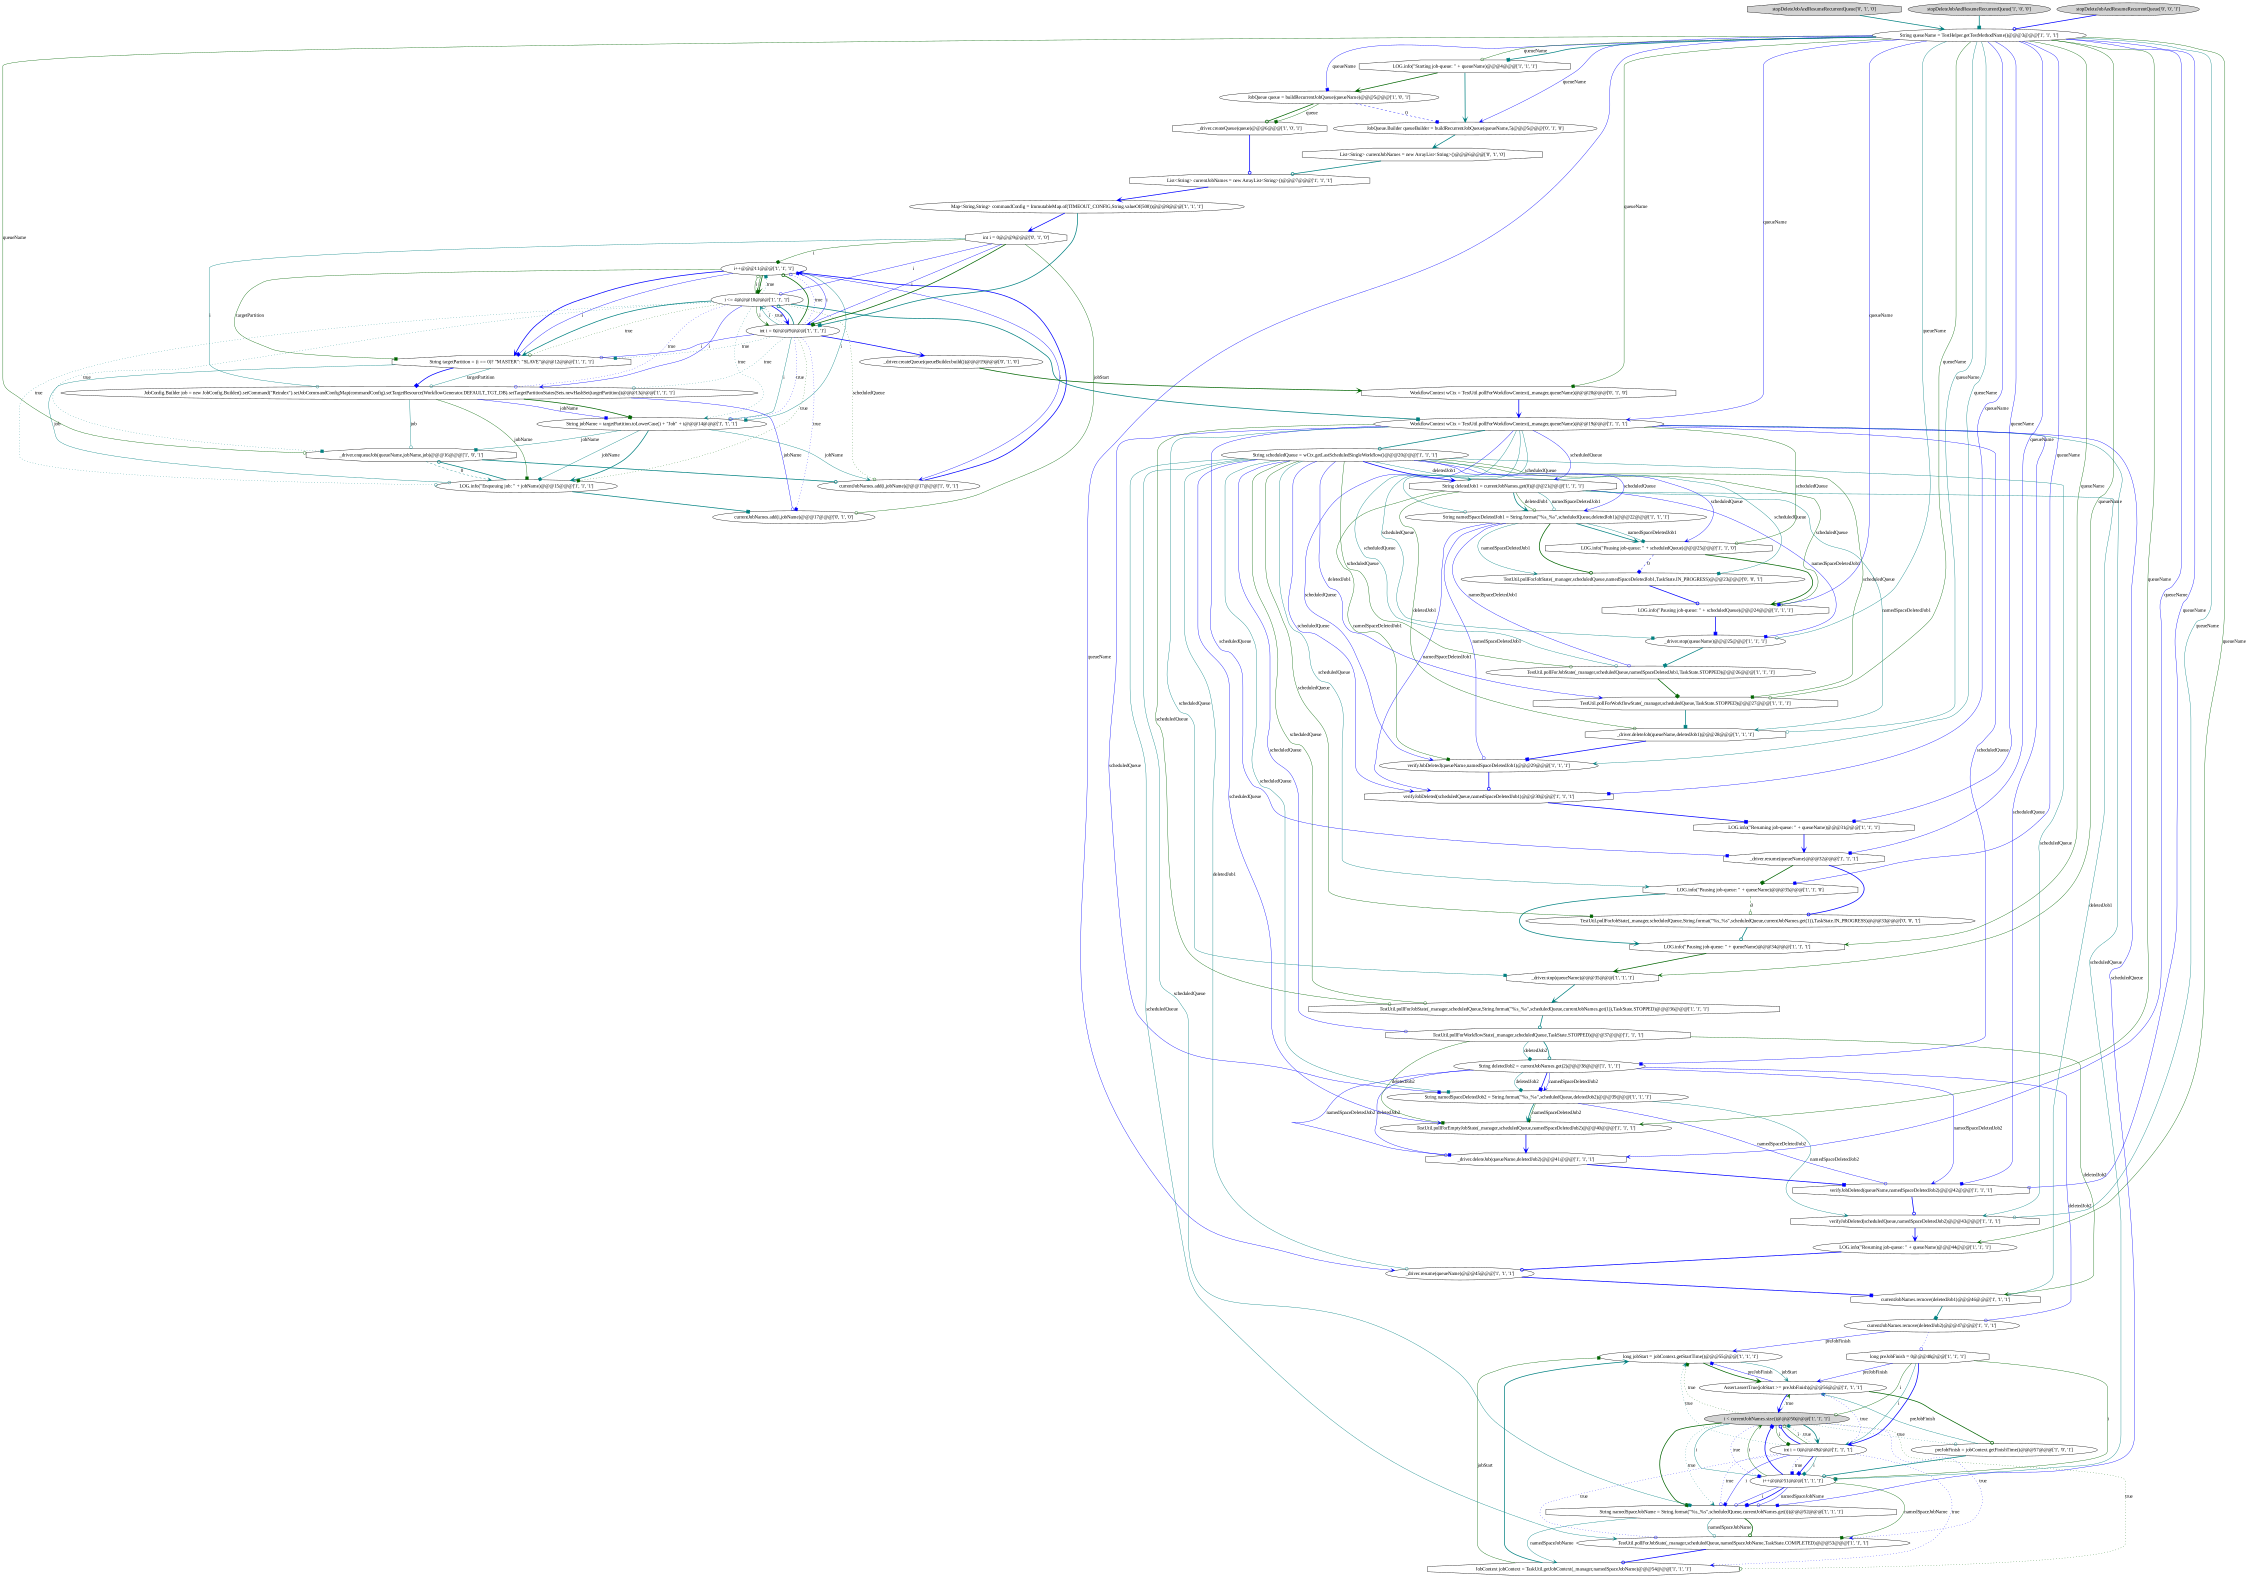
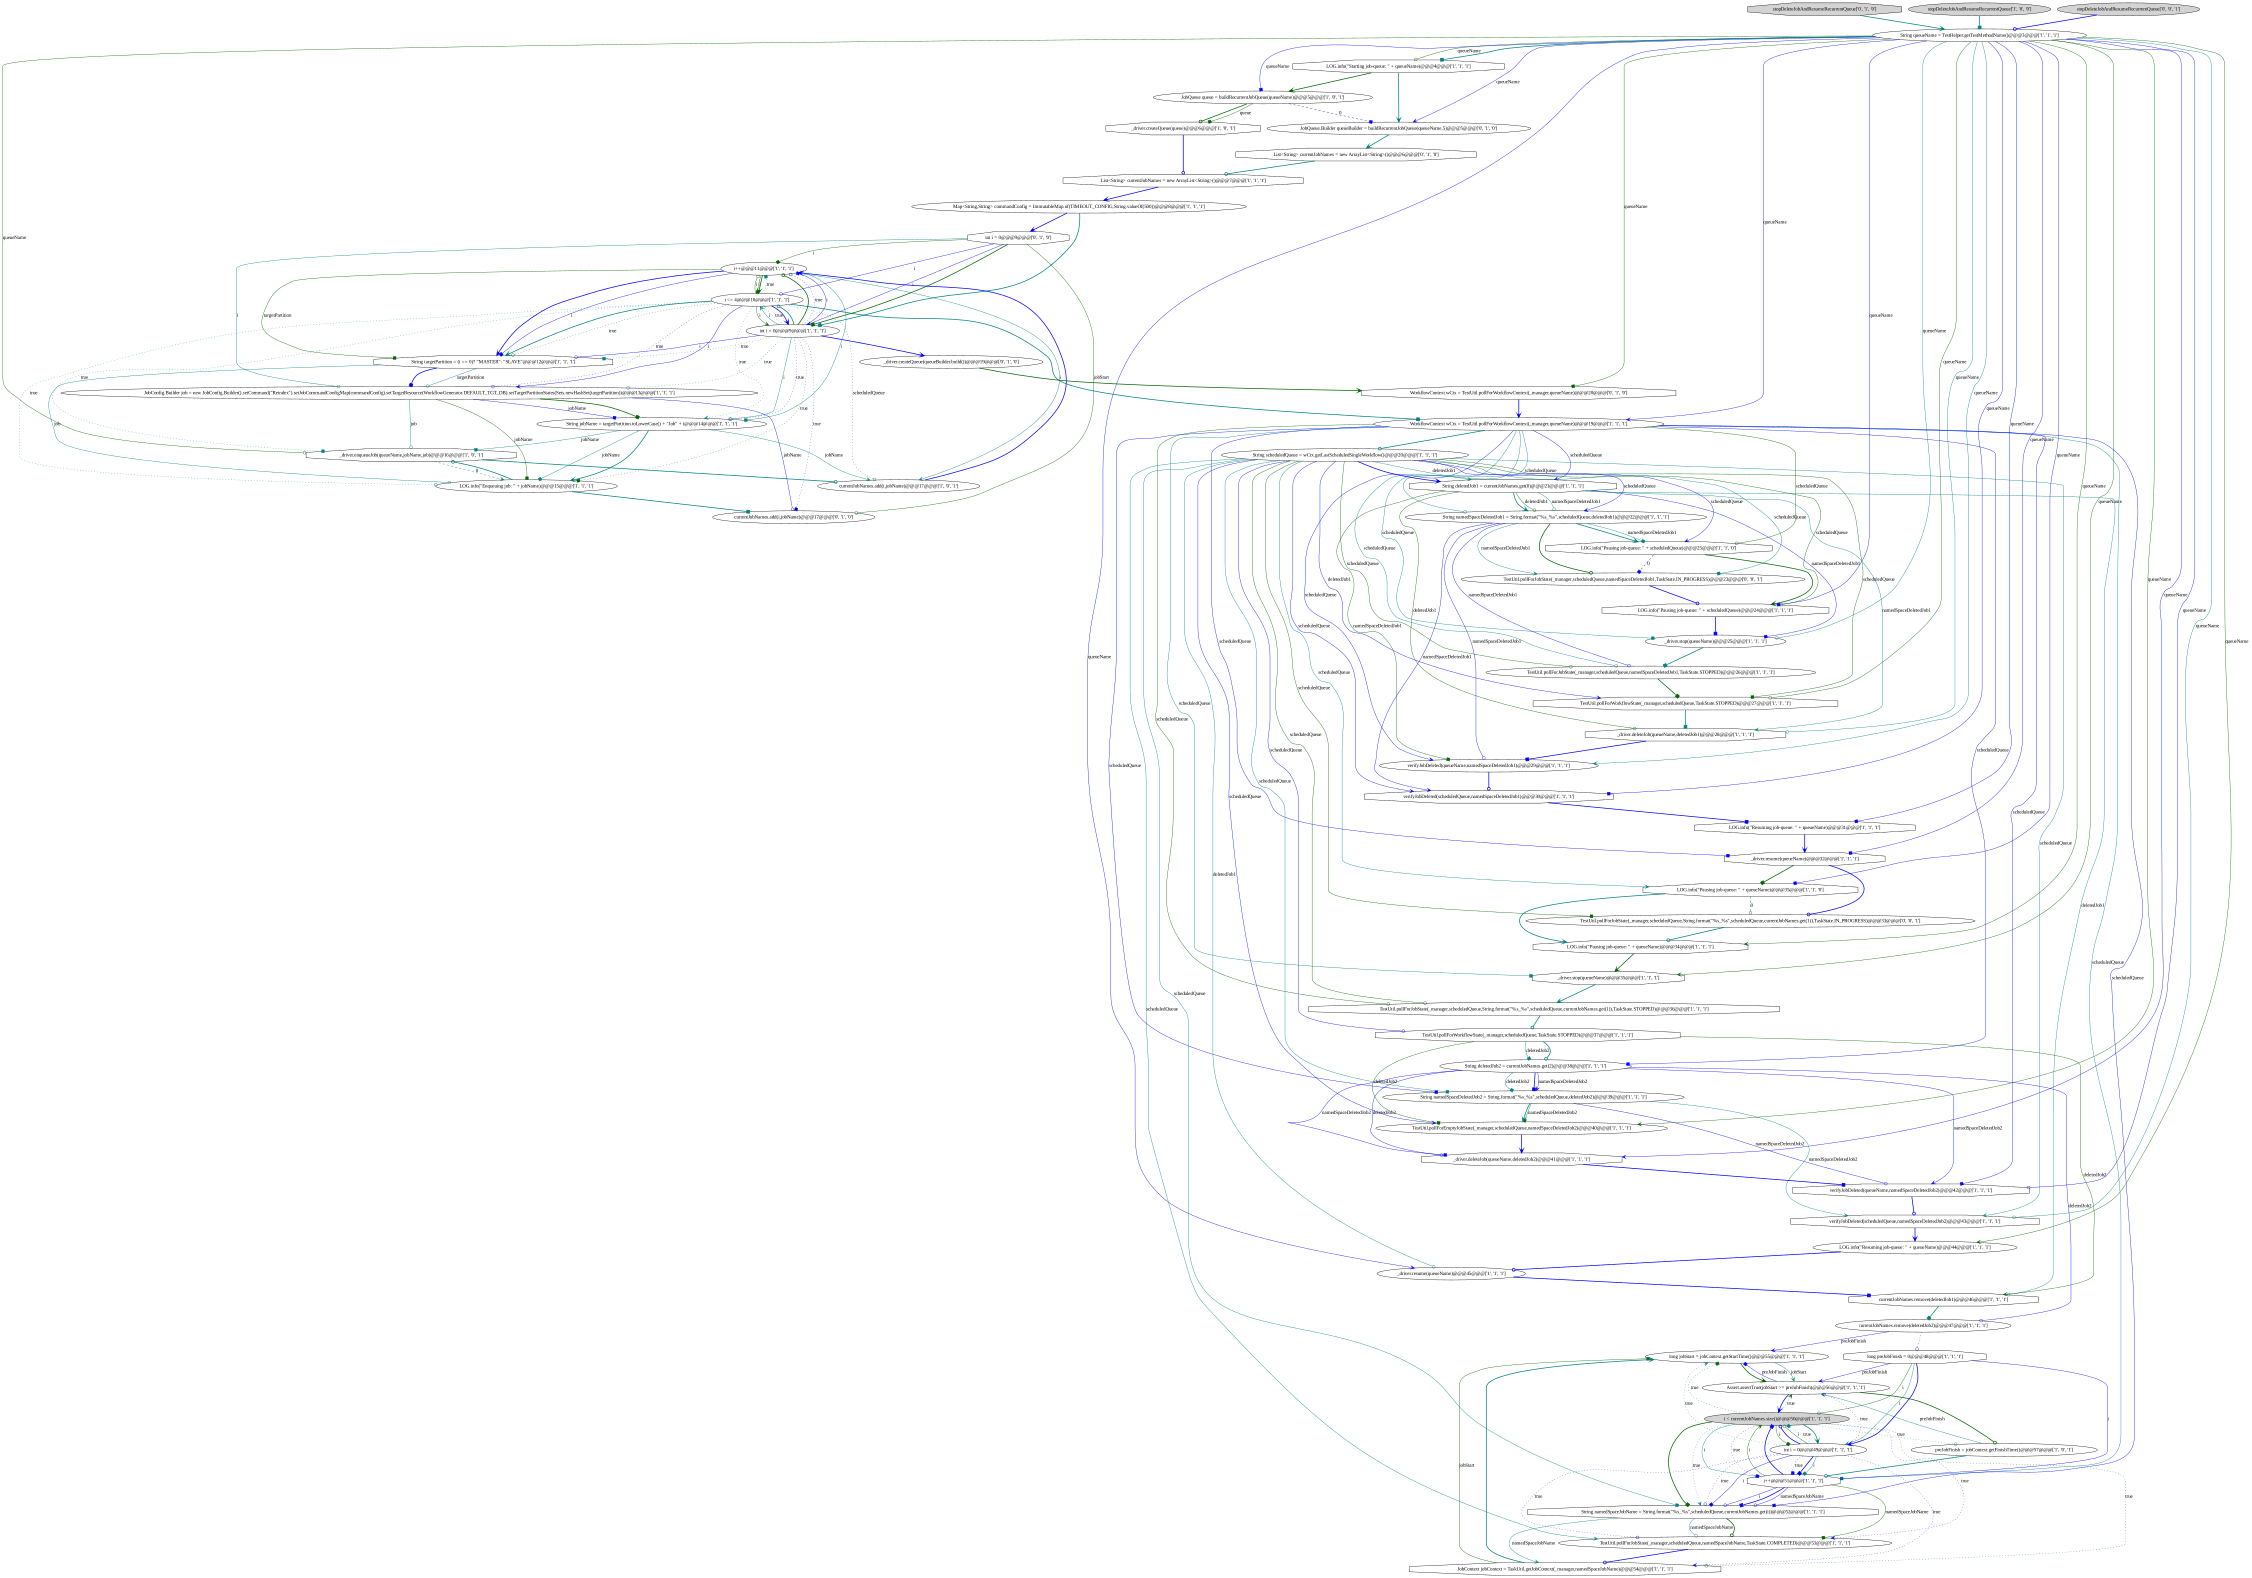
(1026, 332) -> (1026, 332)
(2074, 1462) -> (2078, 1461)
(1793, 1481) -> (1794, 1481)
